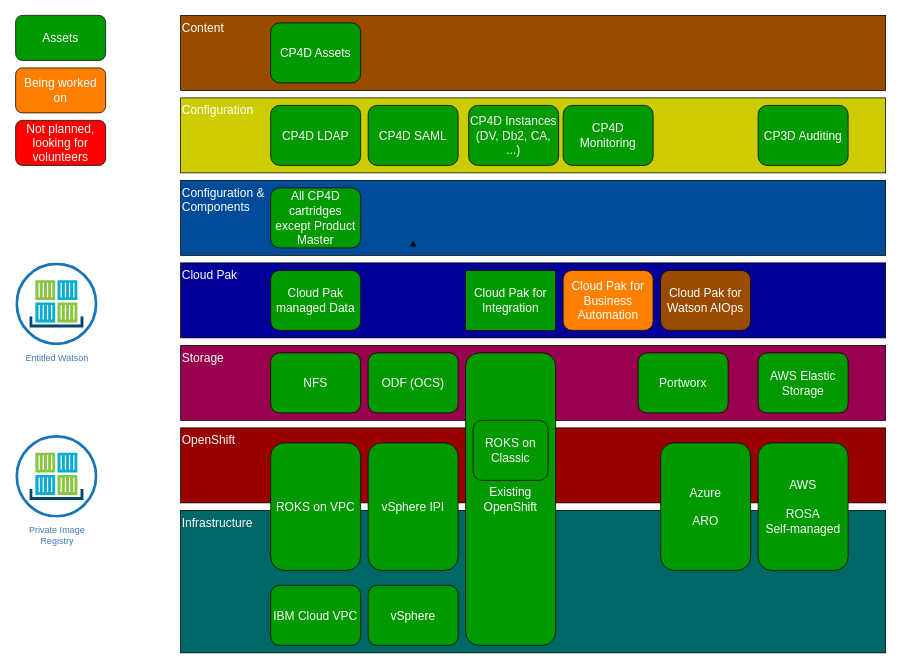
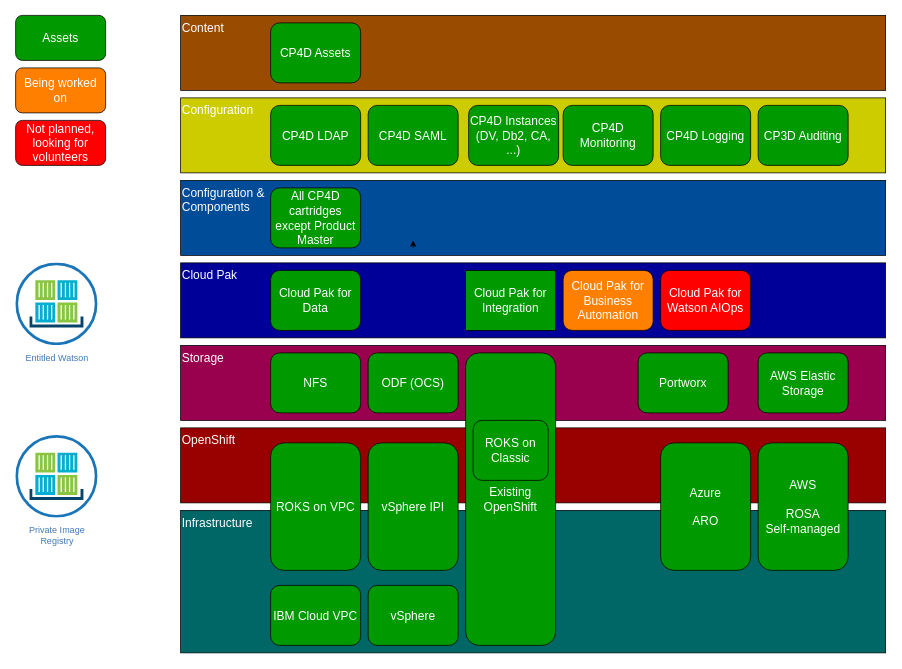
none -> (705, 135)
(315, 300) -> (315, 300)
(705, 300) -> (705, 300)
